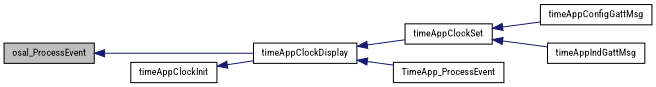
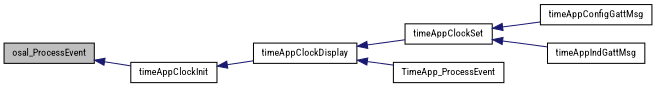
(179, 53) -> (118, 64)
